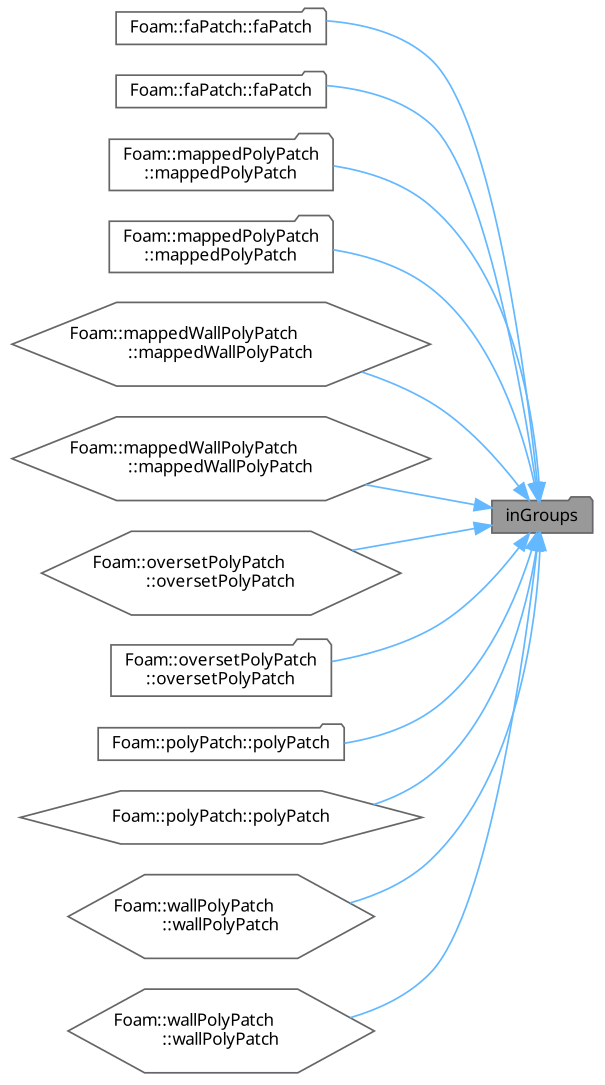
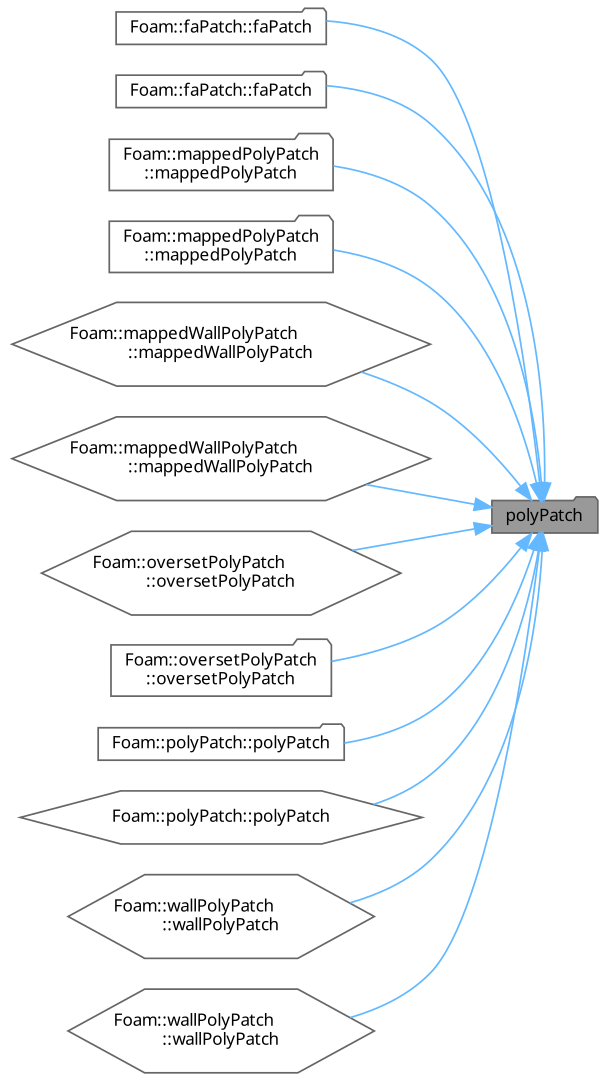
(542, 517) -> (545, 517)
